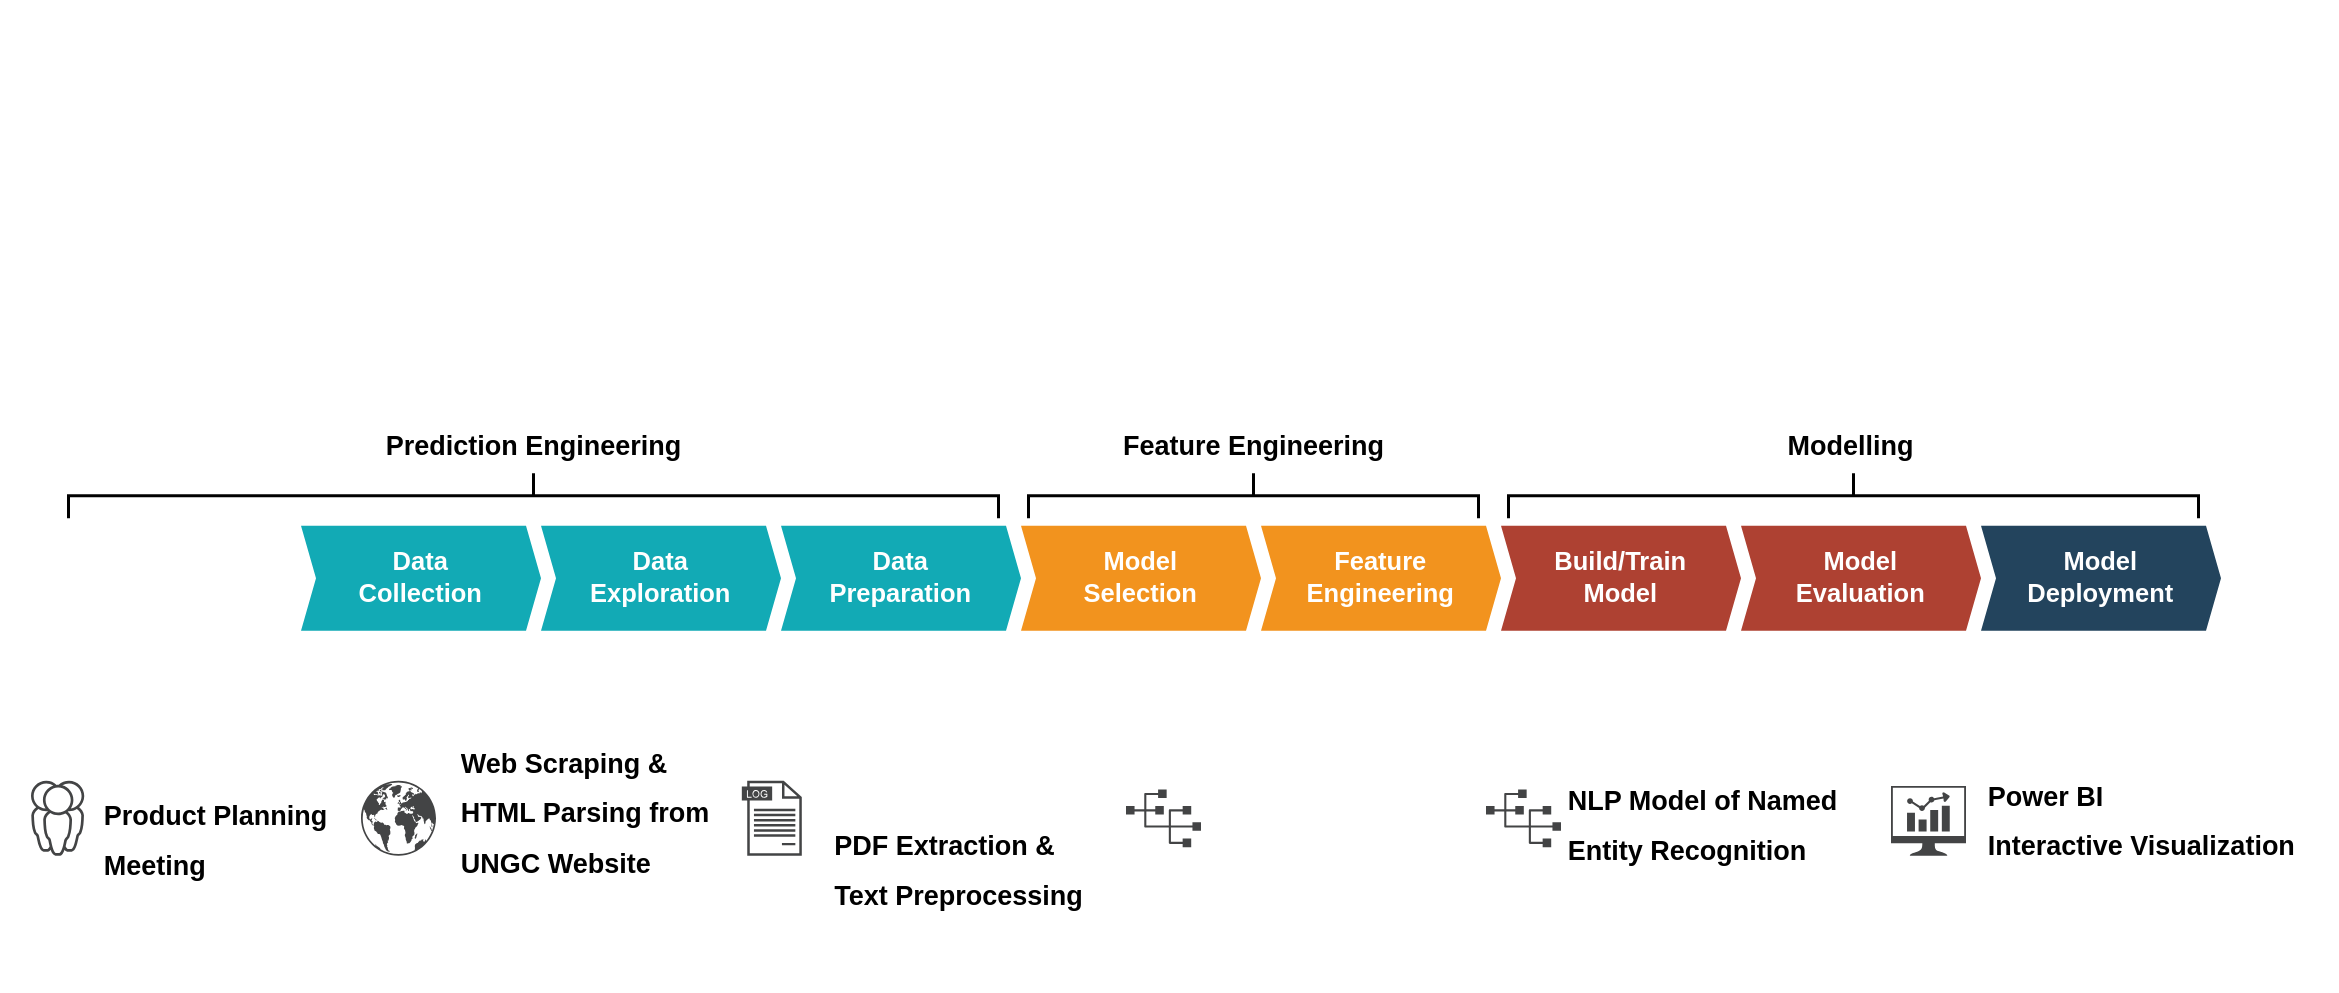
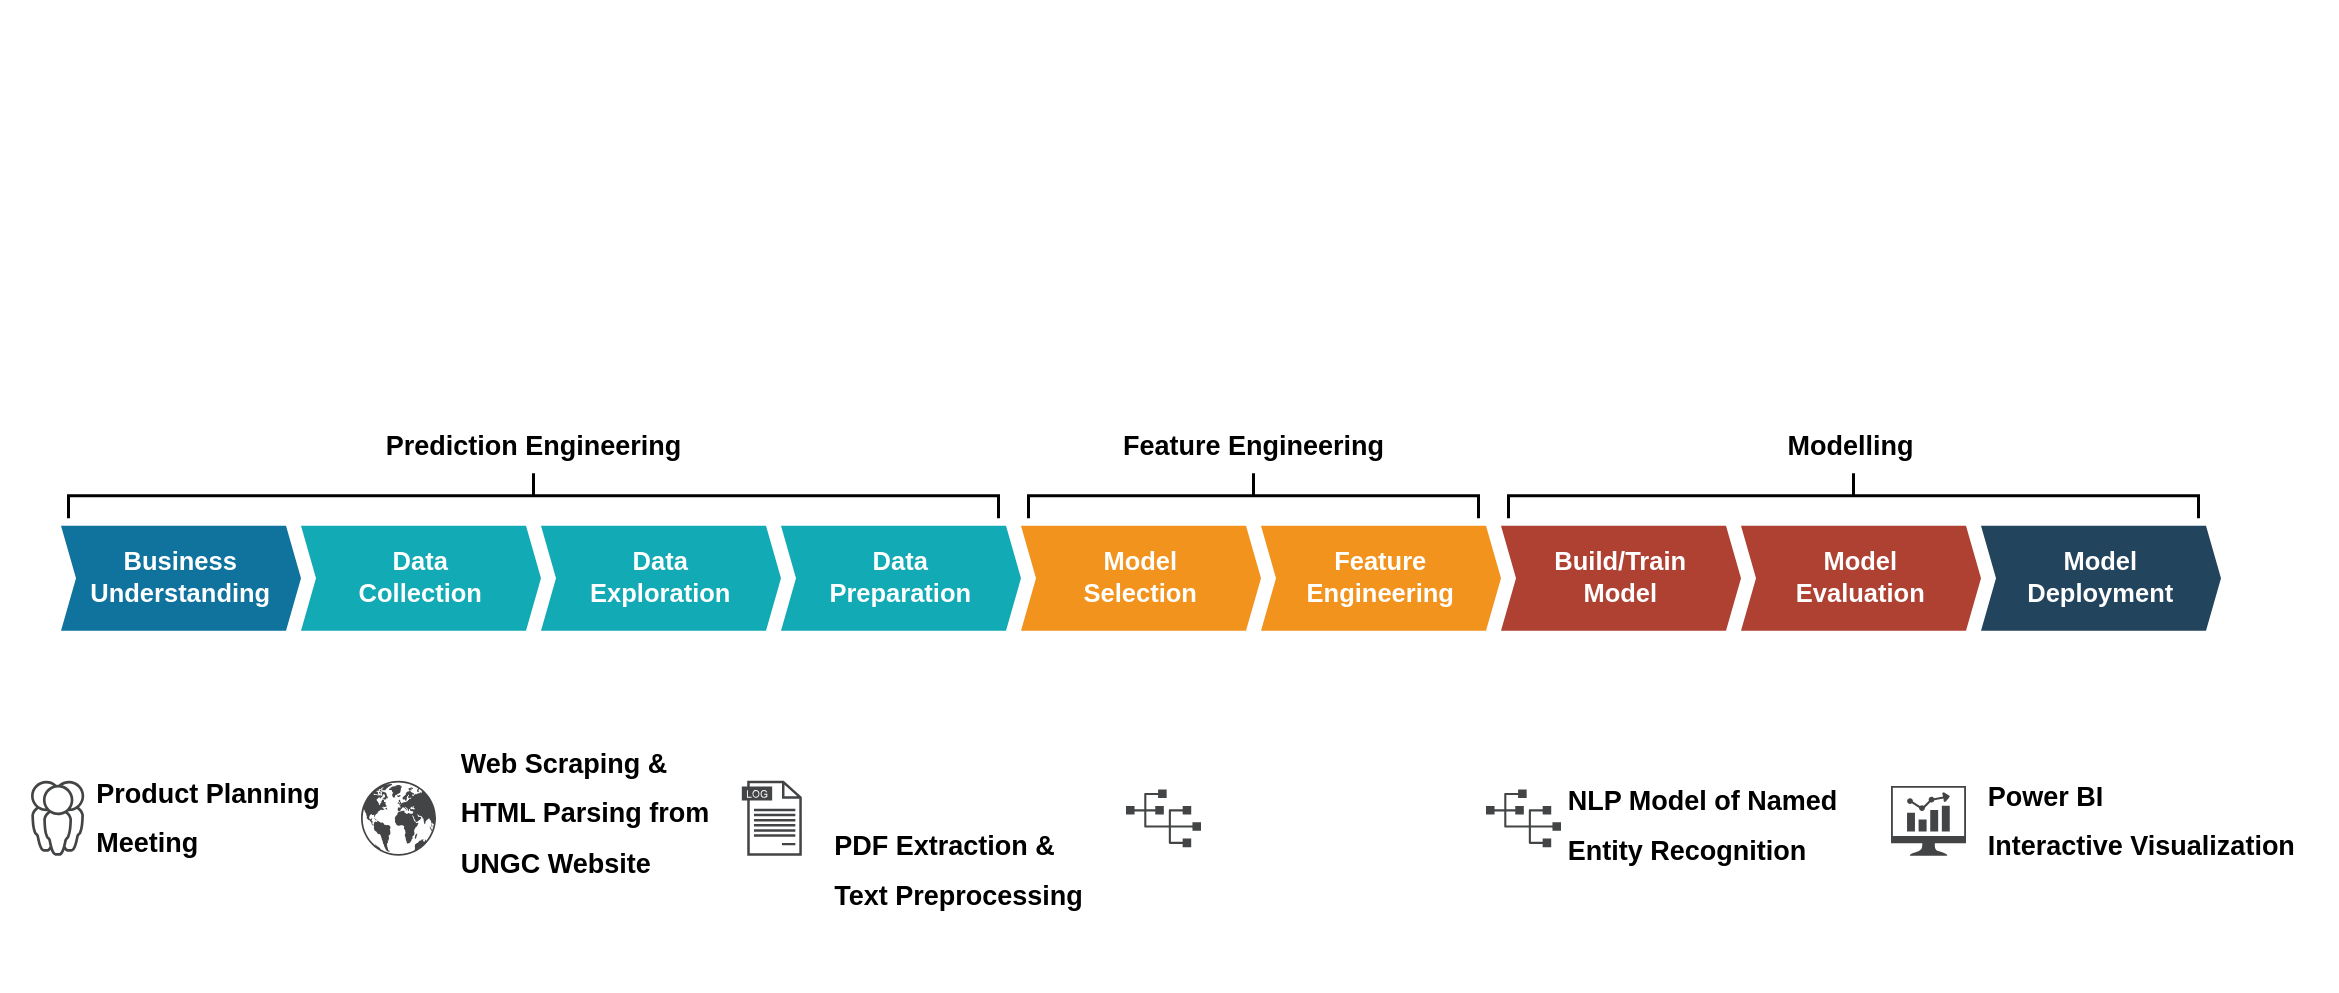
none -> (181, 578)
(218, 841) -> (211, 818)
